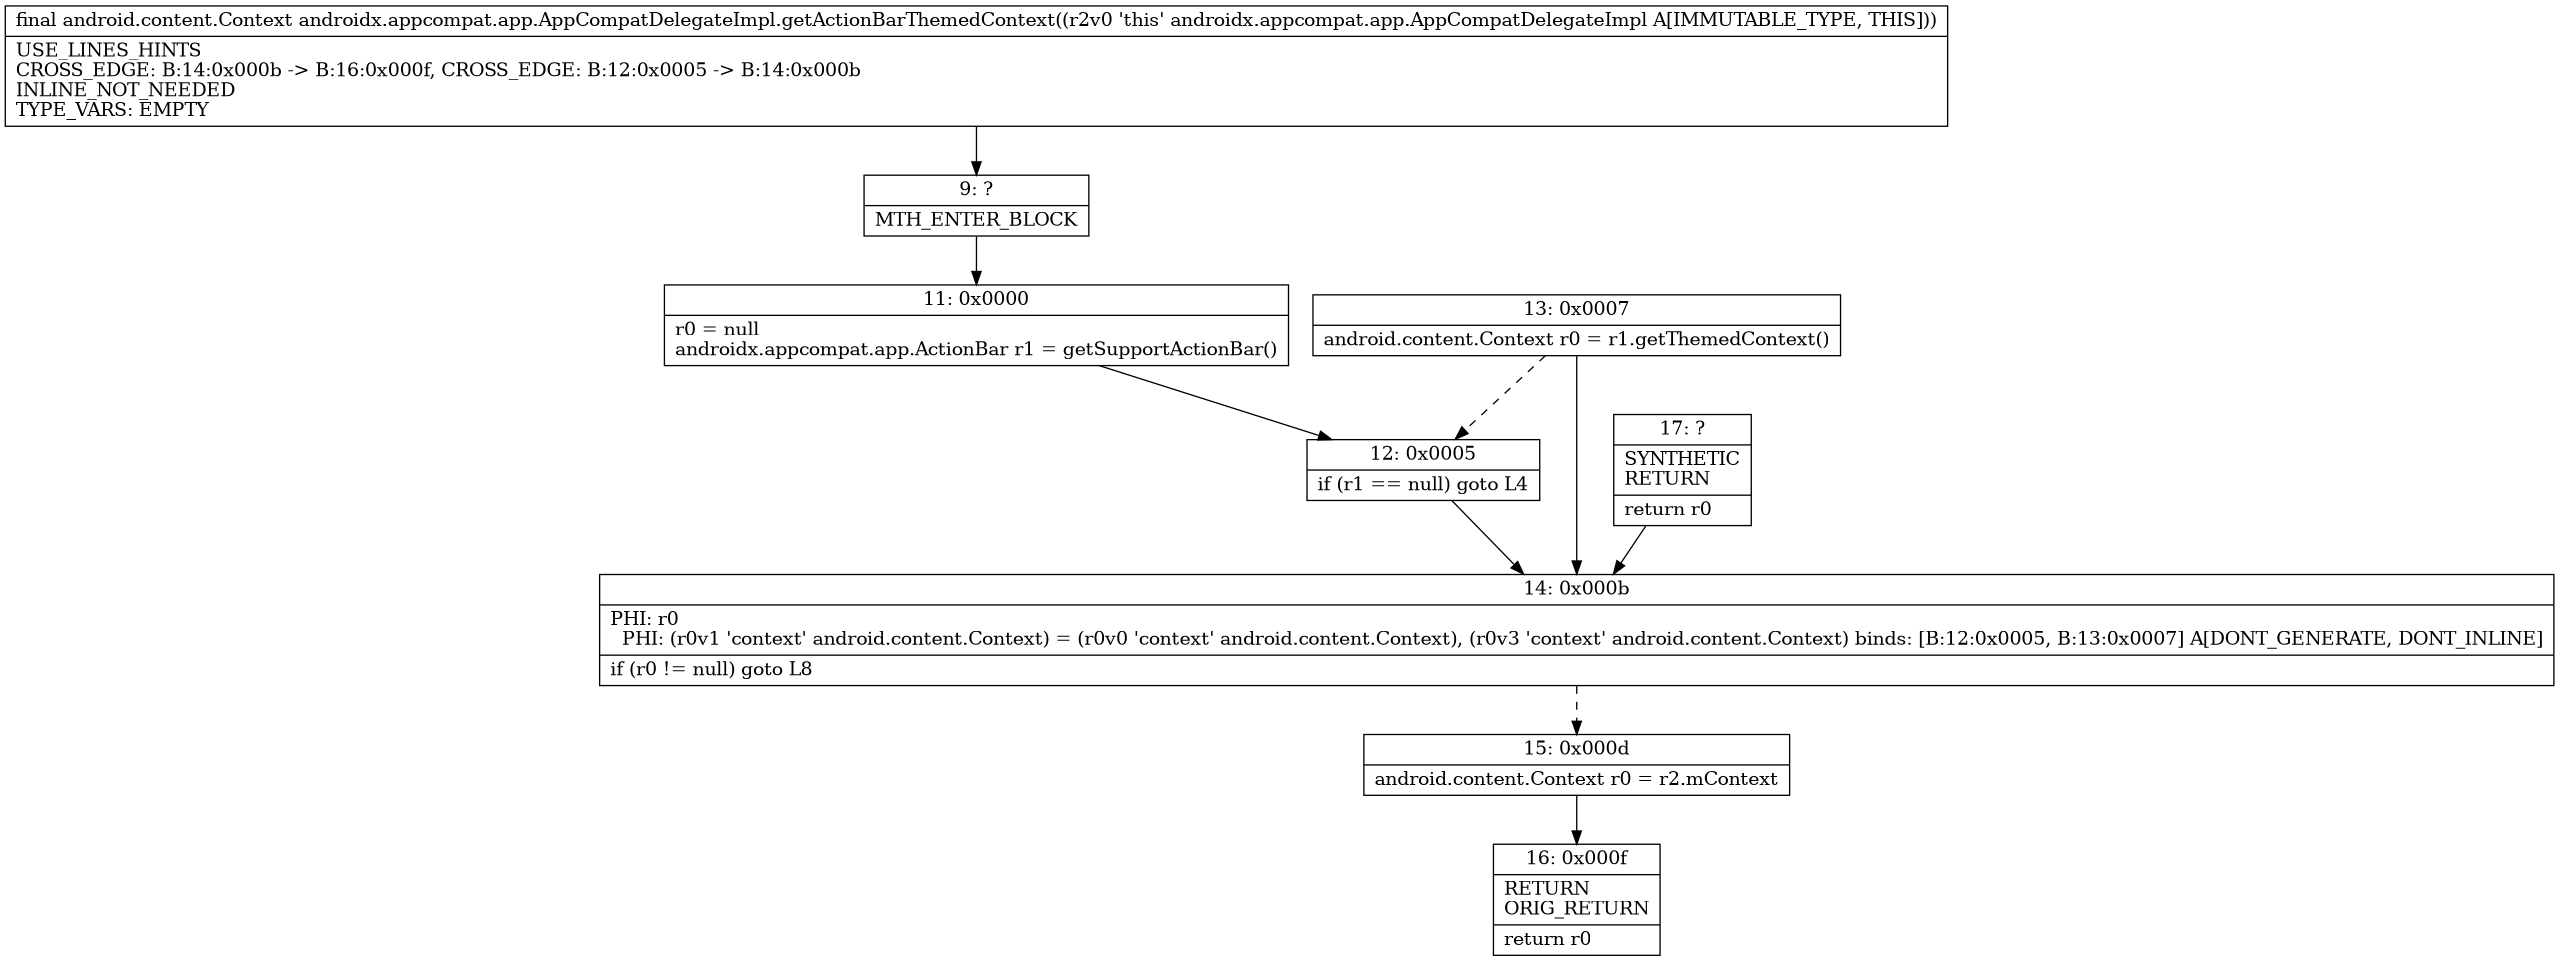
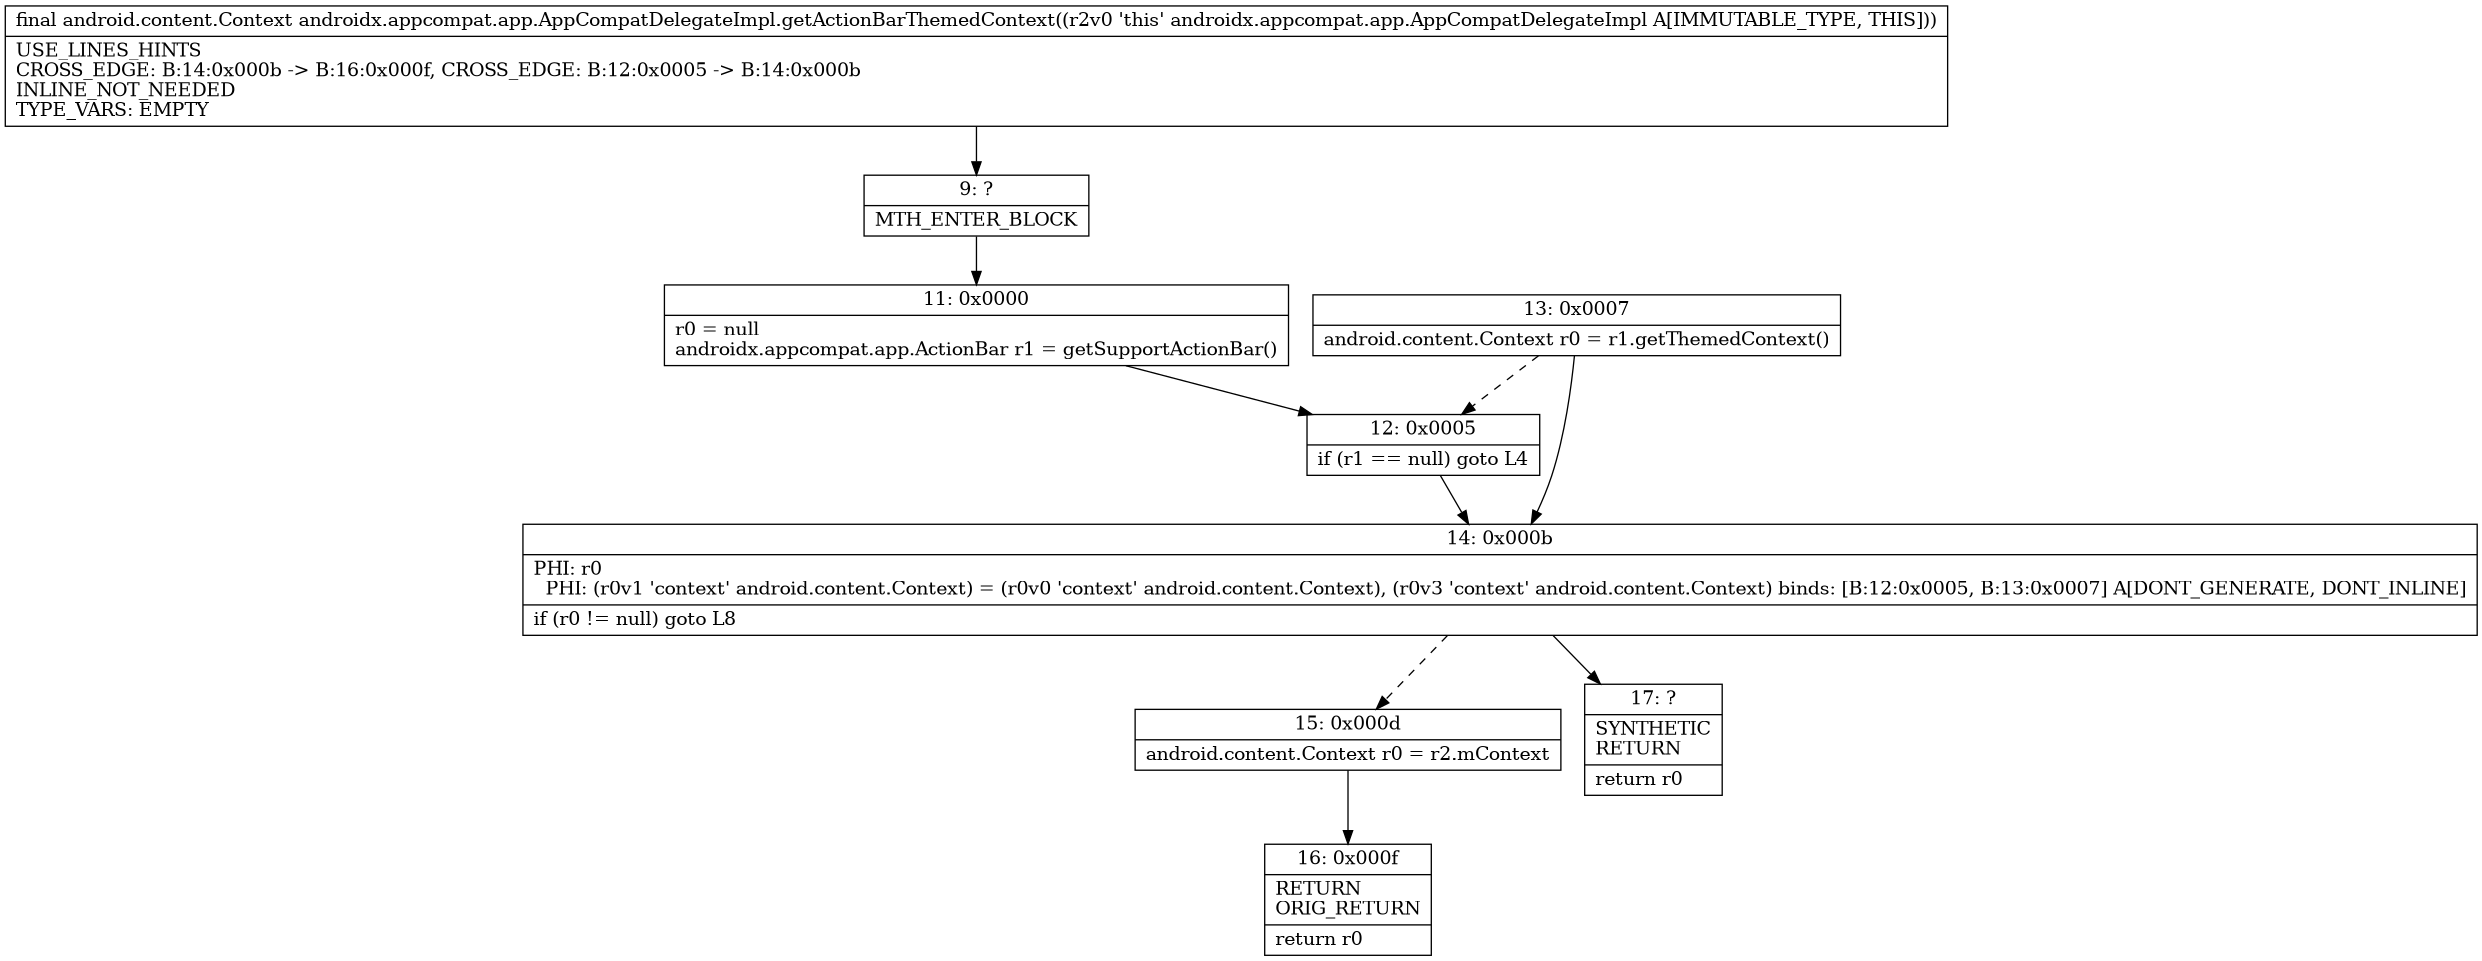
(1633, 545) -> (1572, 655)
